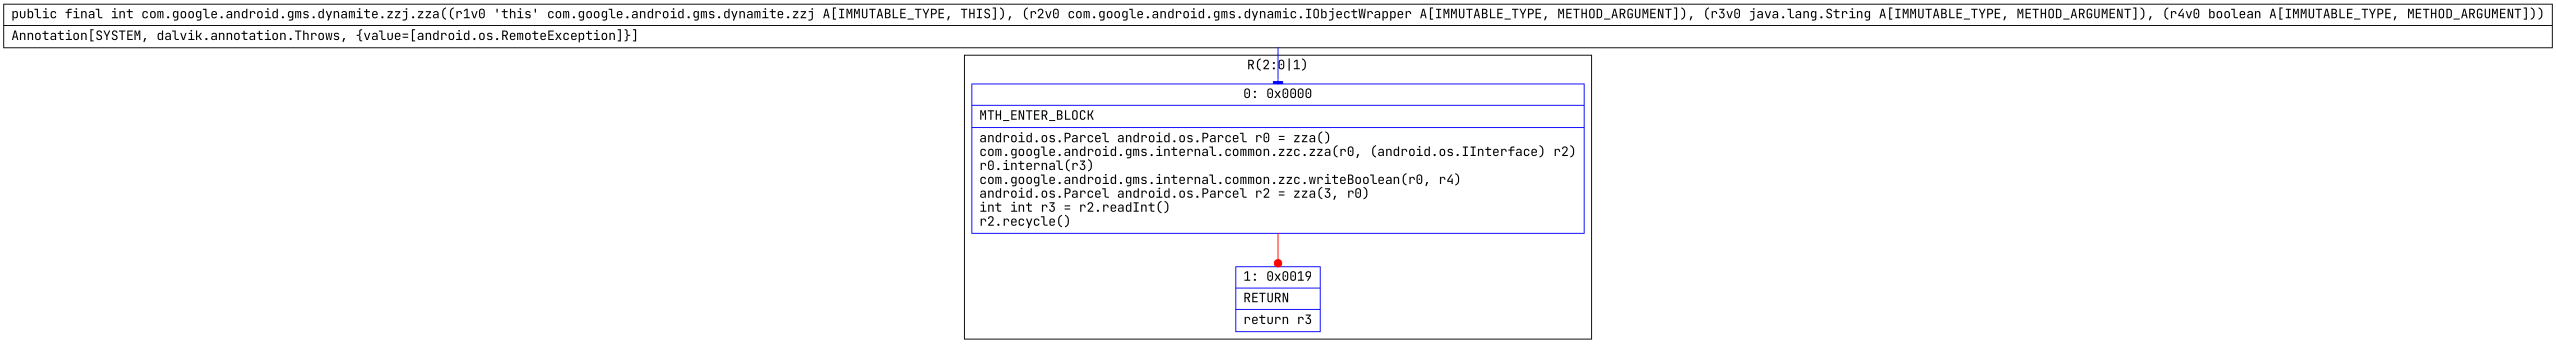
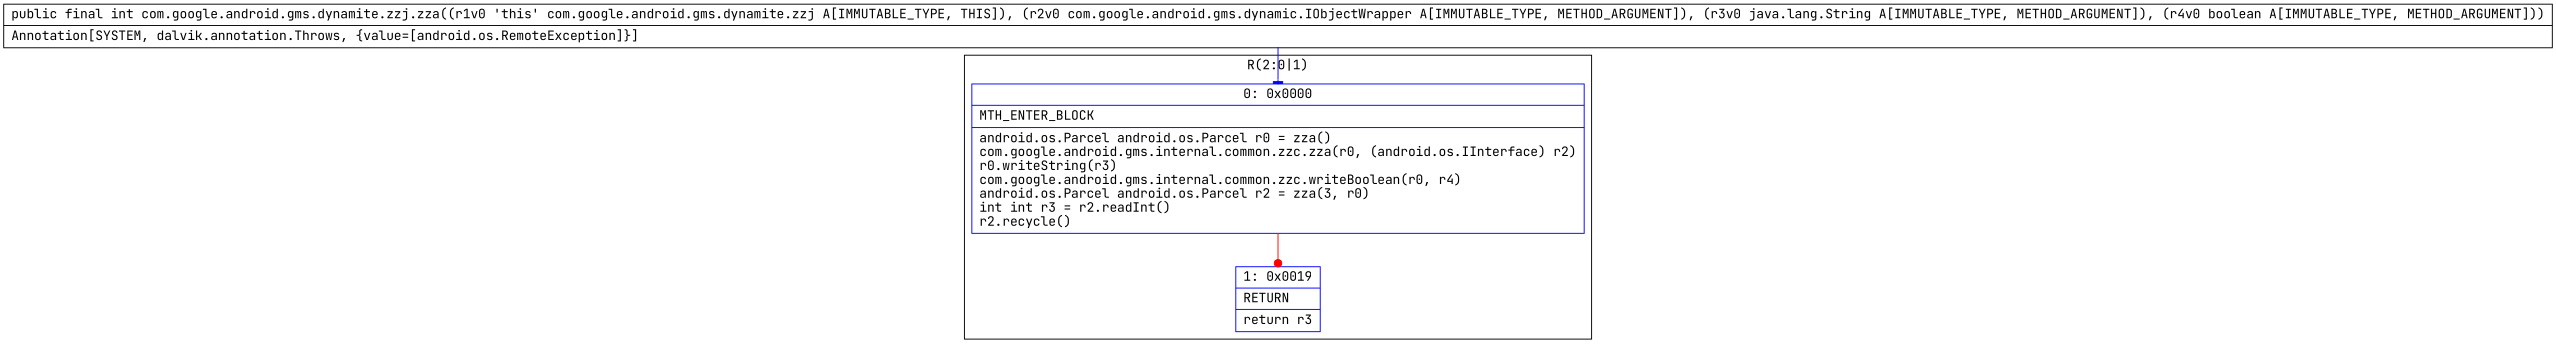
(1037, 166) -> (1048, 166)
